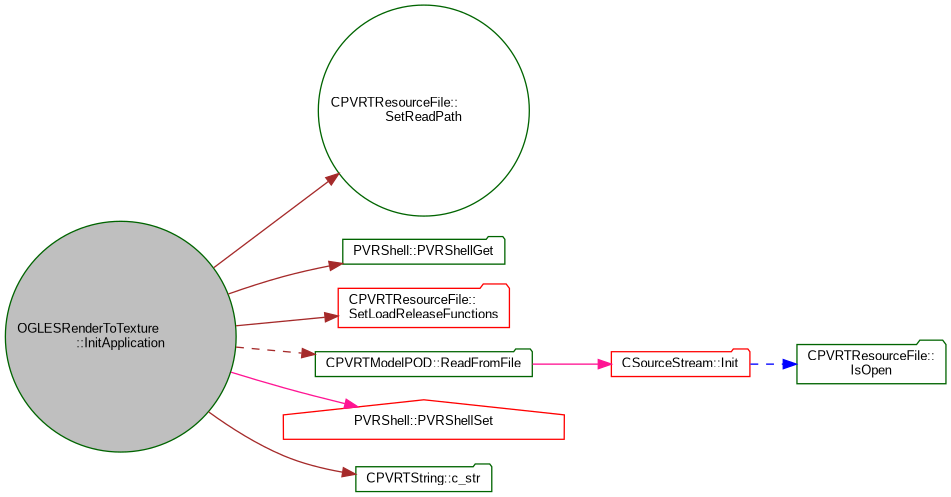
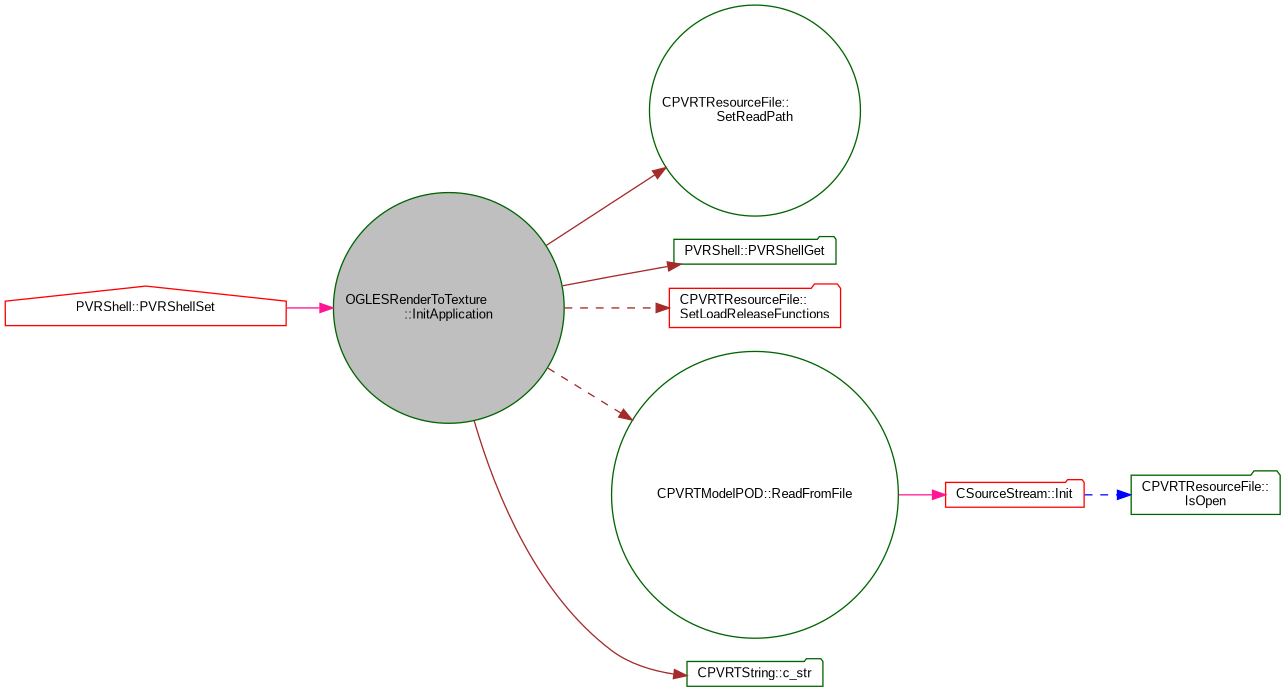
(280, 322) -> (610, 308)
(424, 364) -> (755, 495)
(288, 389) -> (303, 308)
